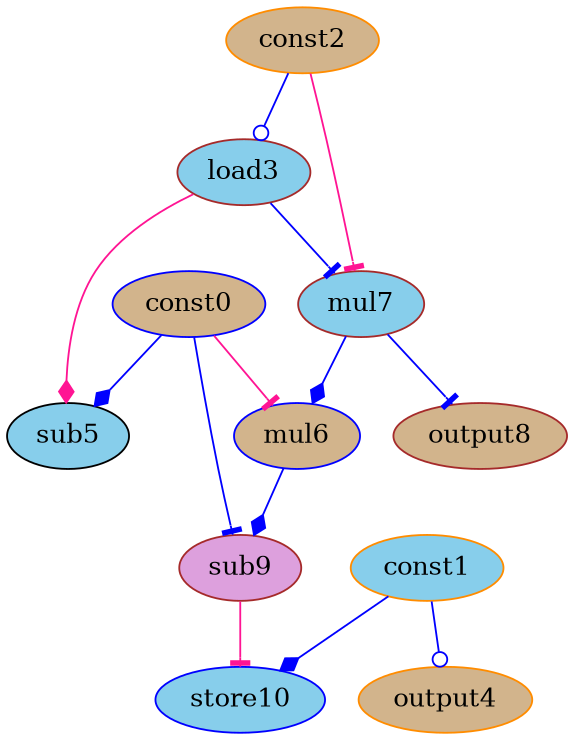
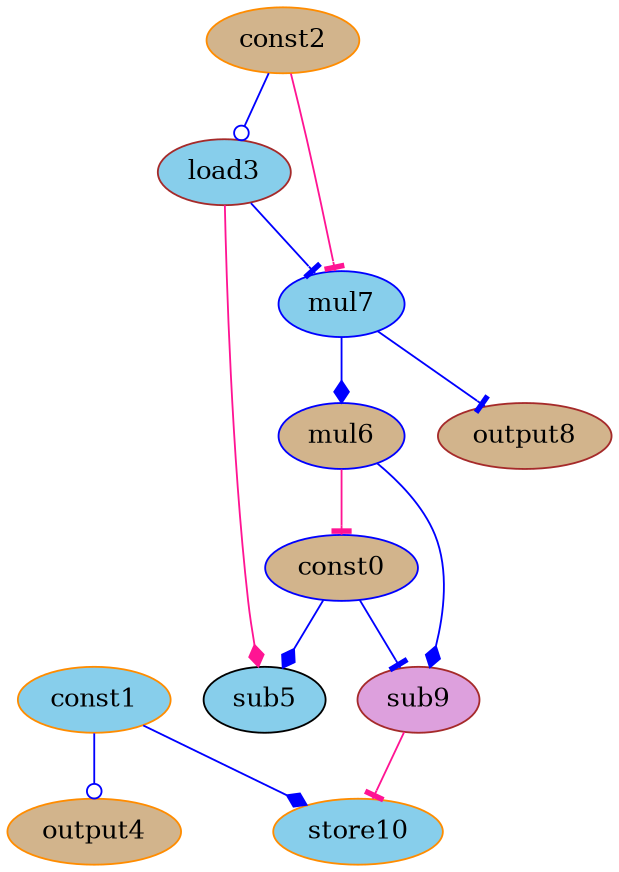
(361, 304) -> (342, 304)
(240, 367) -> (342, 498)
(240, 700) -> (358, 832)
